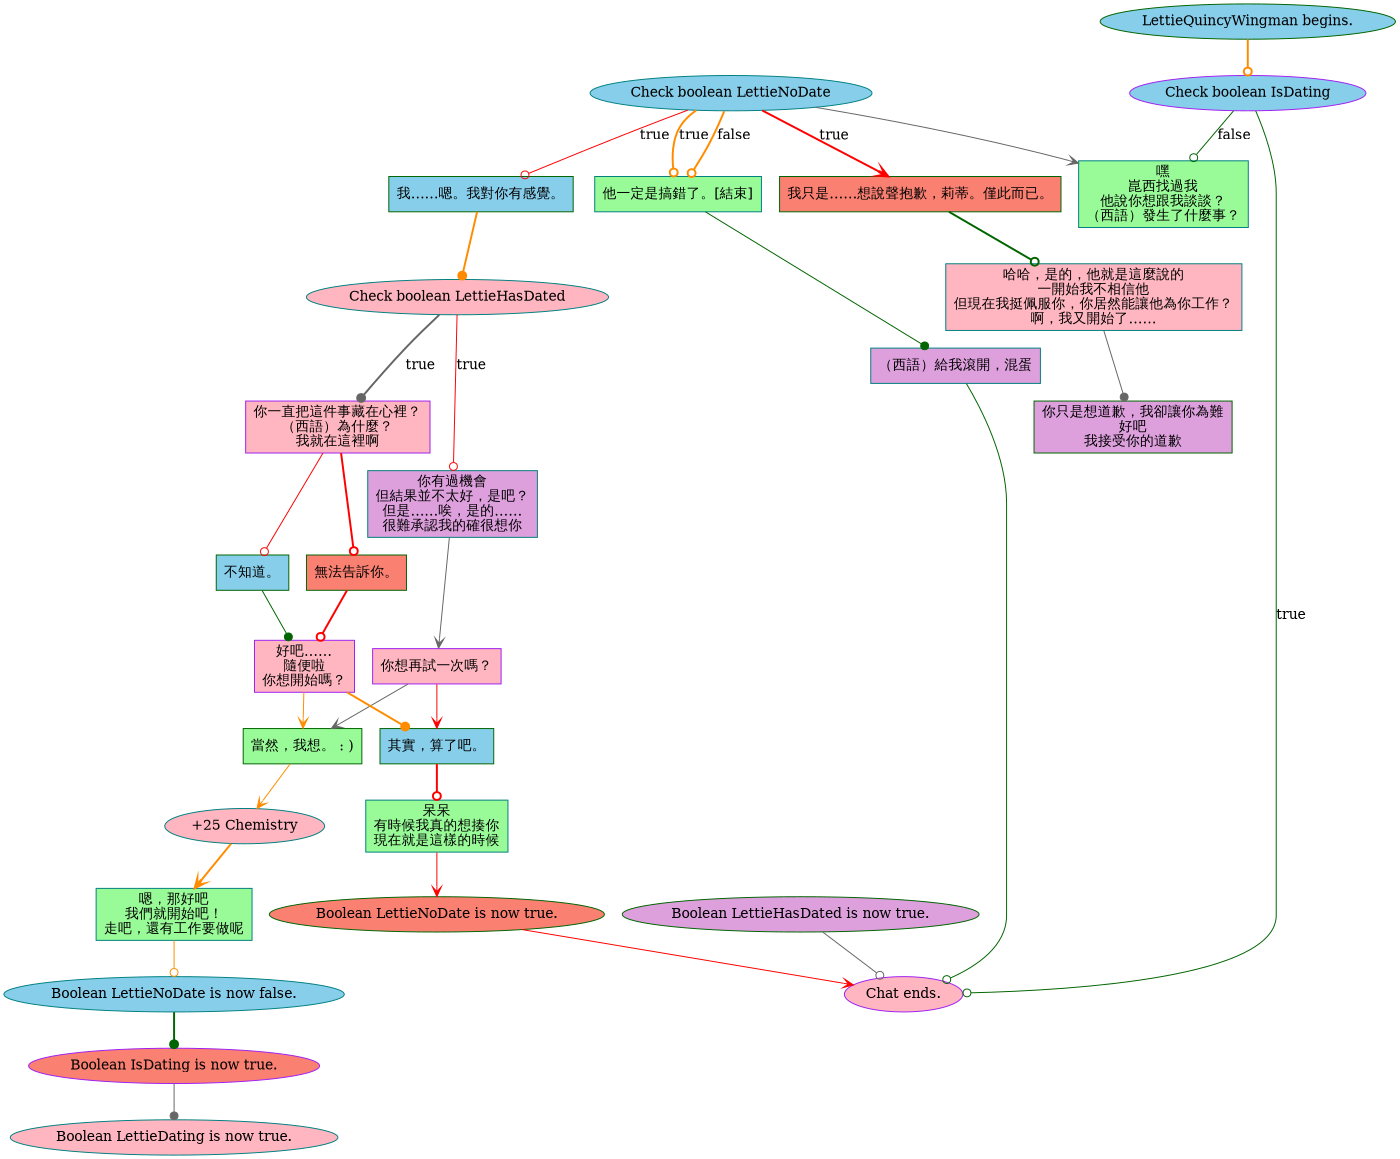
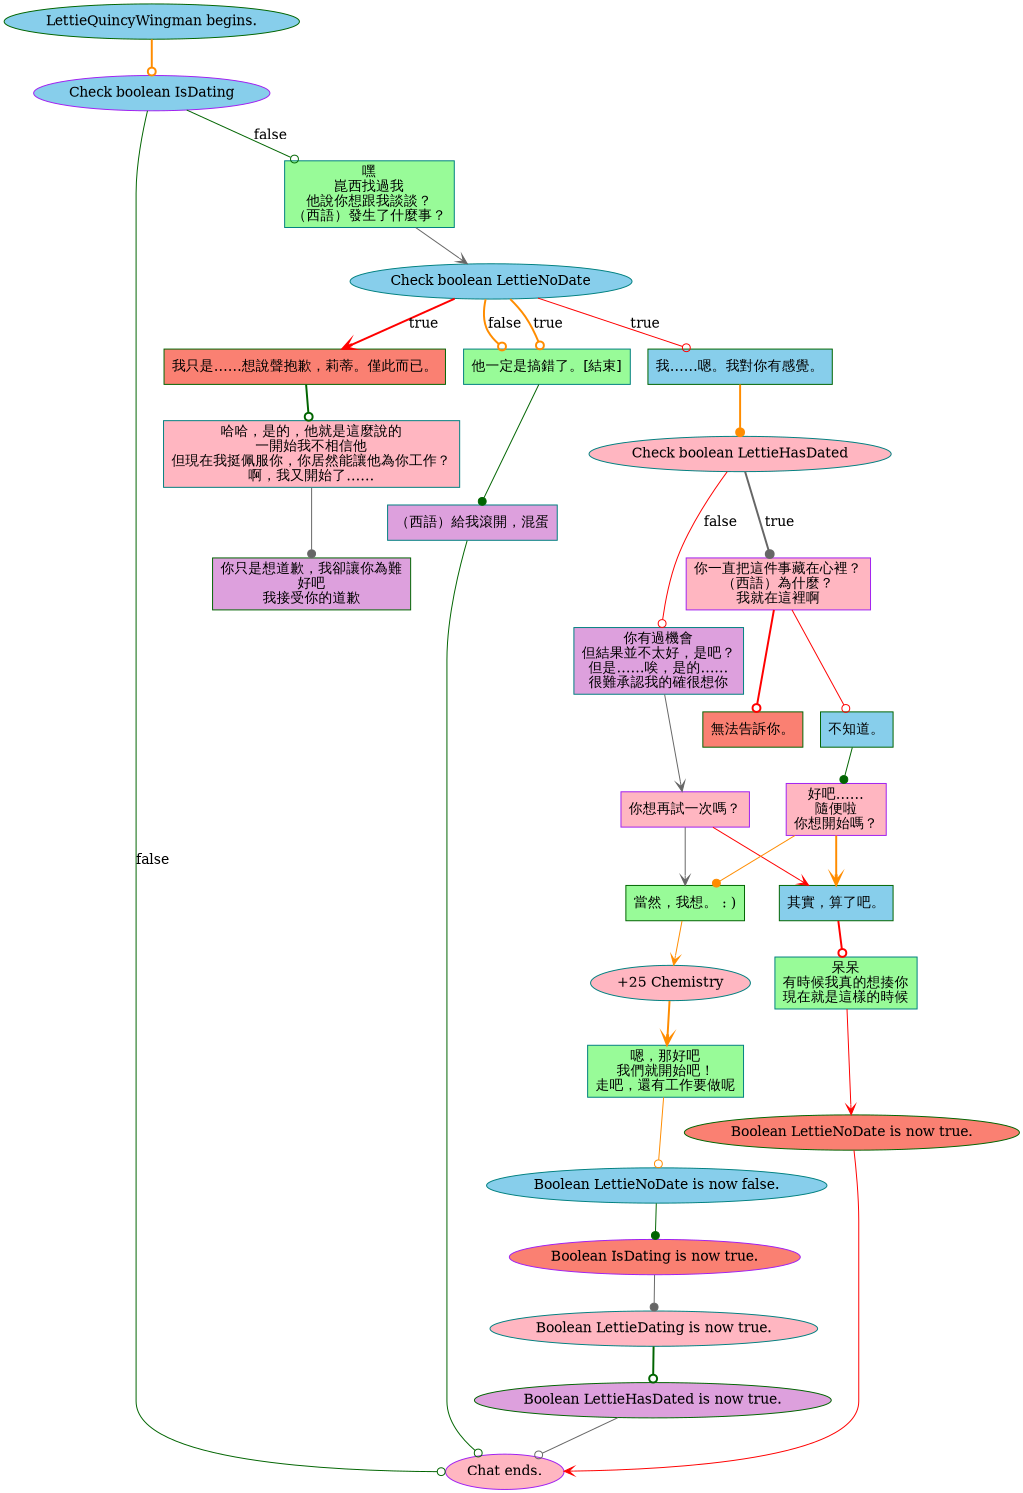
(943, 131) -> (437, 243)
(472, 366) -> (721, 523)
(335, 612) -> none
(1291, 615) -> (153, 860)
(304, 705) -> (754, 861)
(377, 710) -> (836, 855)
(174, 1026) -> (656, 1217)
none -> (653, 1361)
